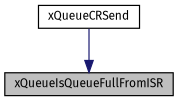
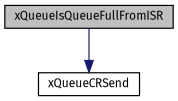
(89, 44) -> (89, 44)
